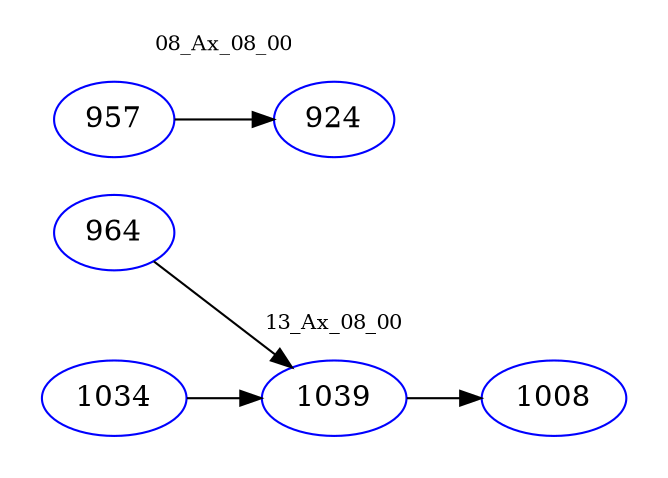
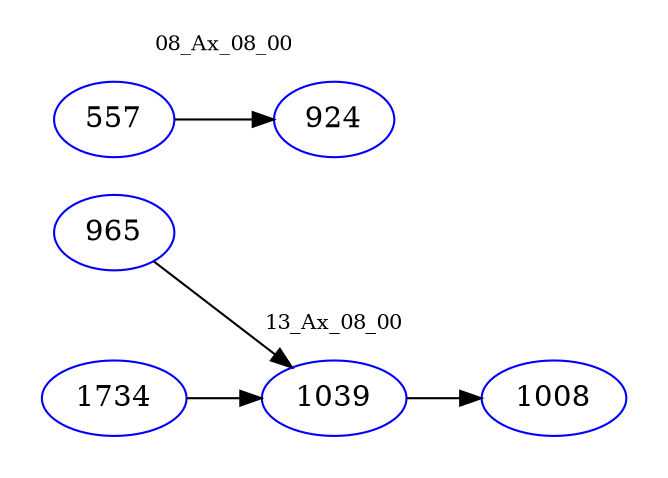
(114, 119) -> (114, 119)
(114, 233) -> (114, 233)
(114, 398) -> (114, 398)
